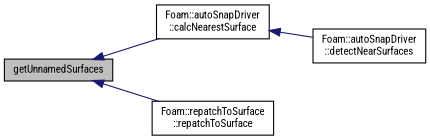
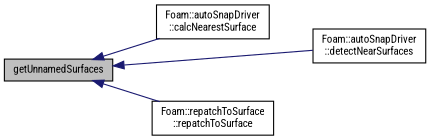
(297, 35) -> (219, 58)
